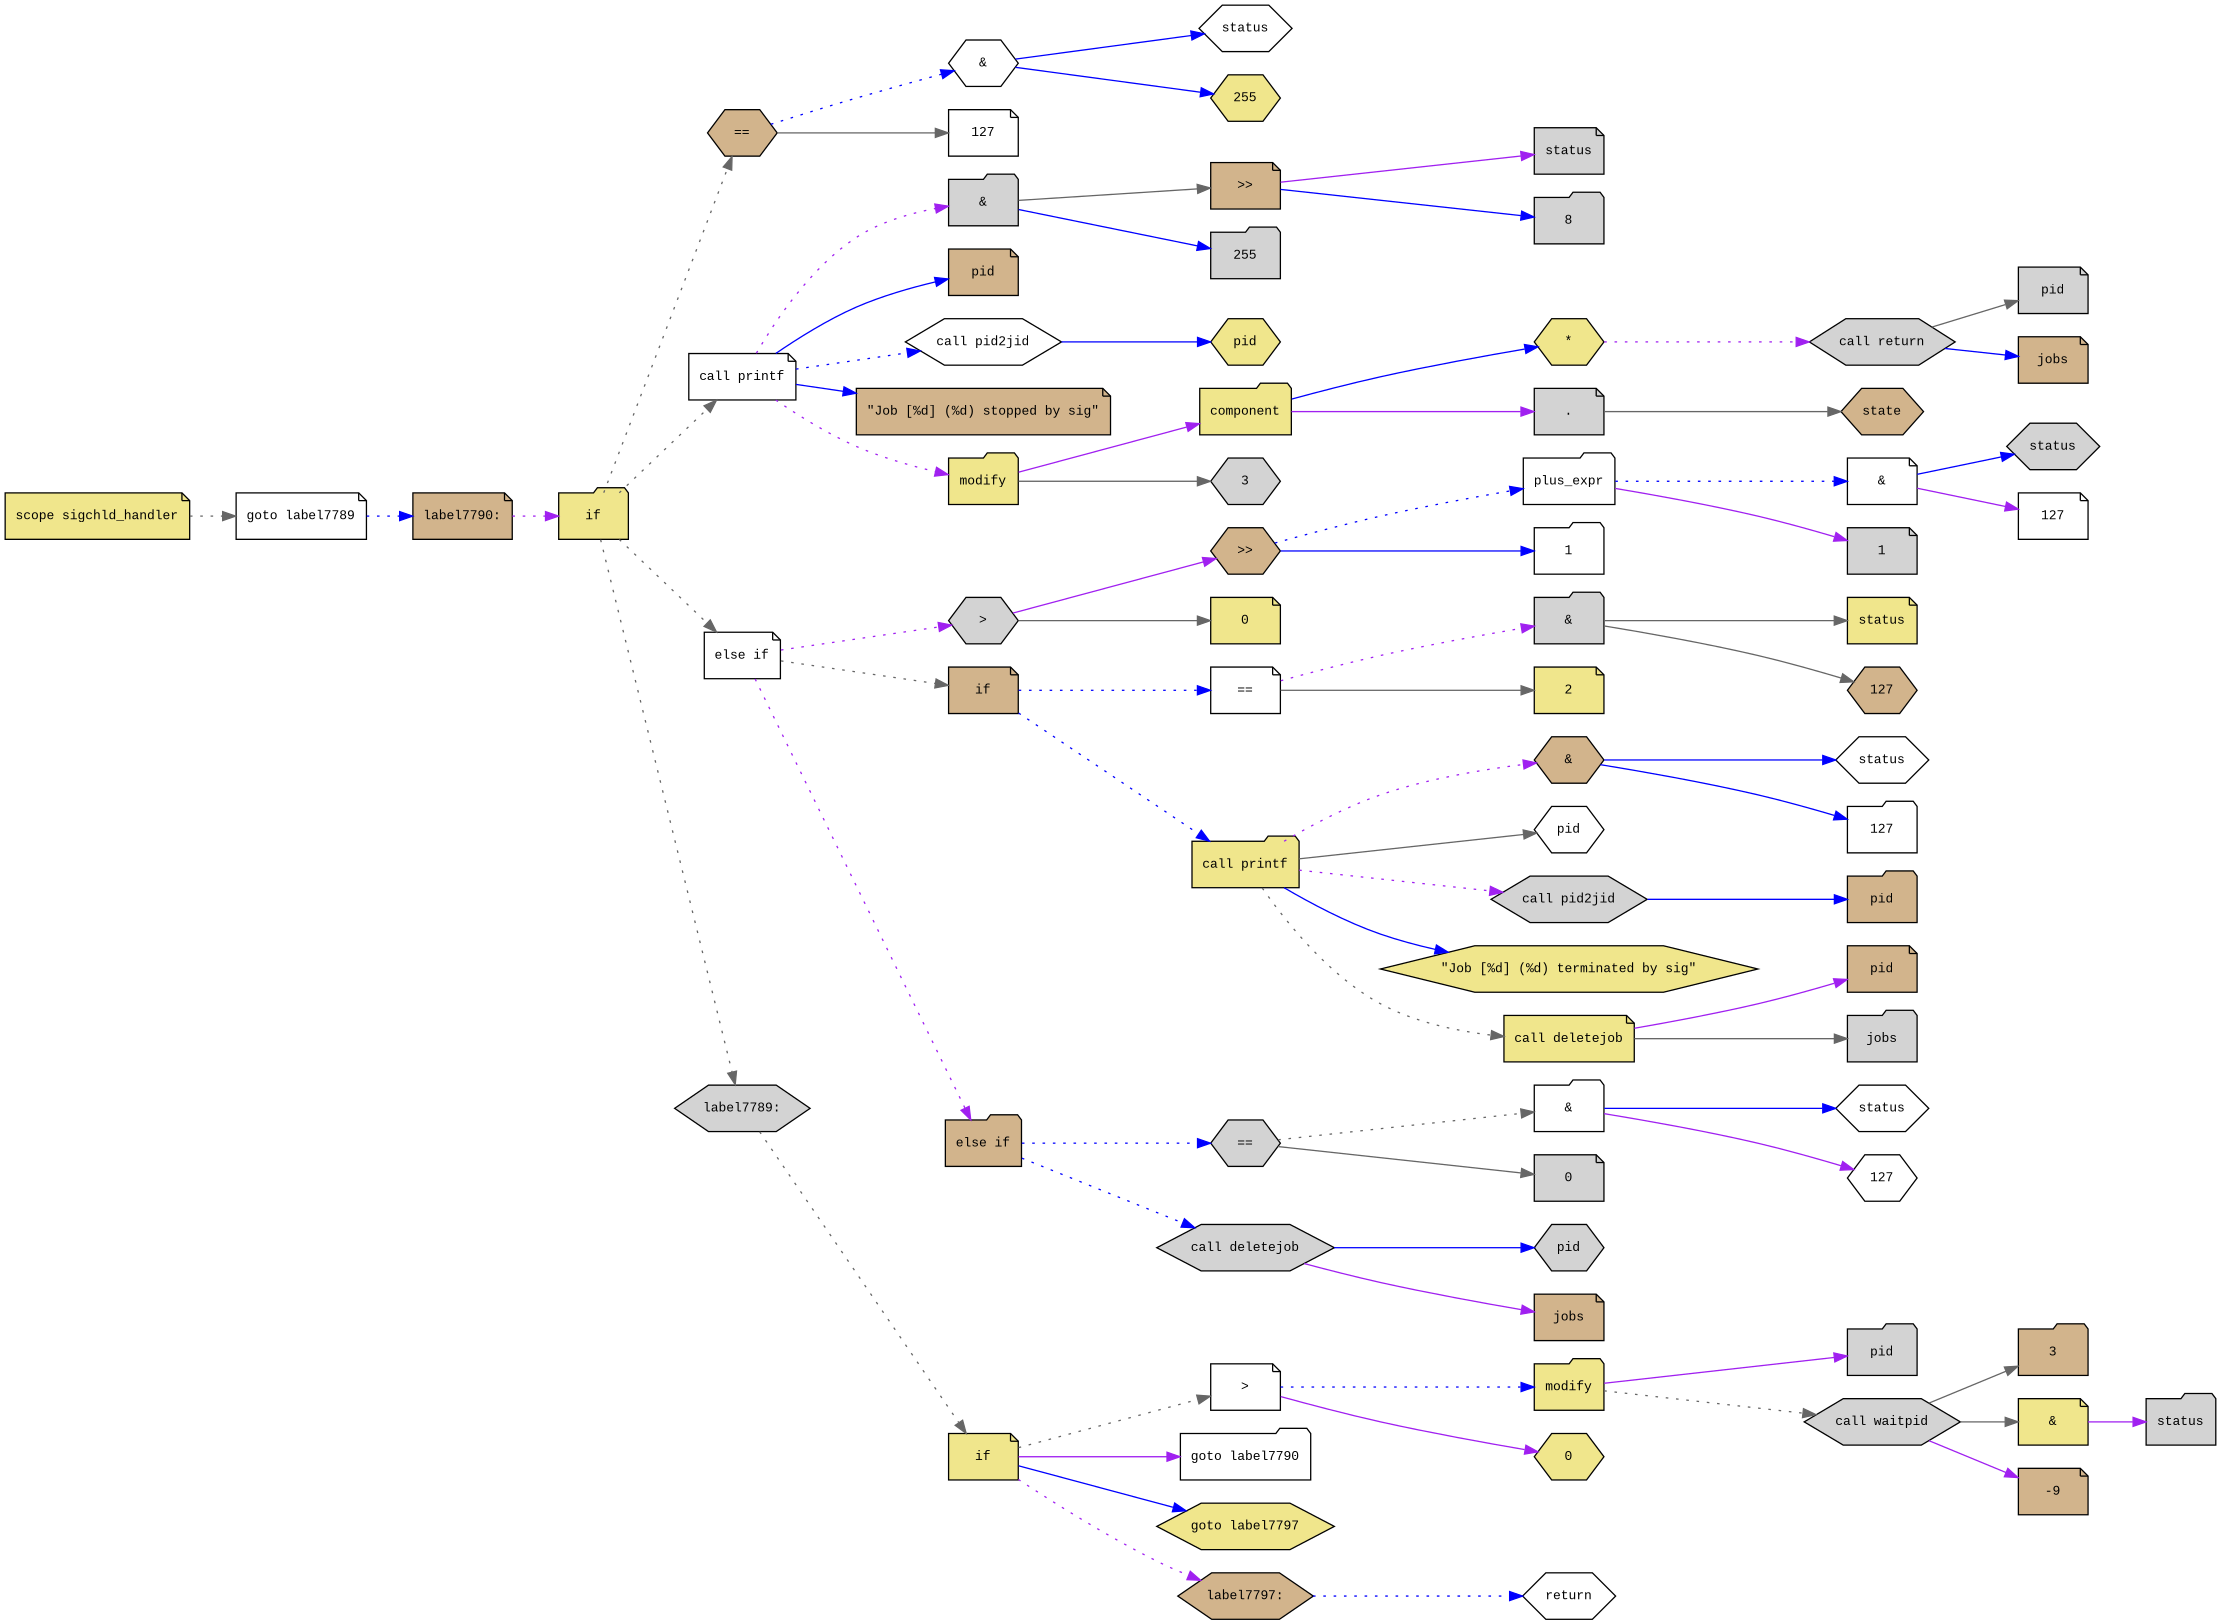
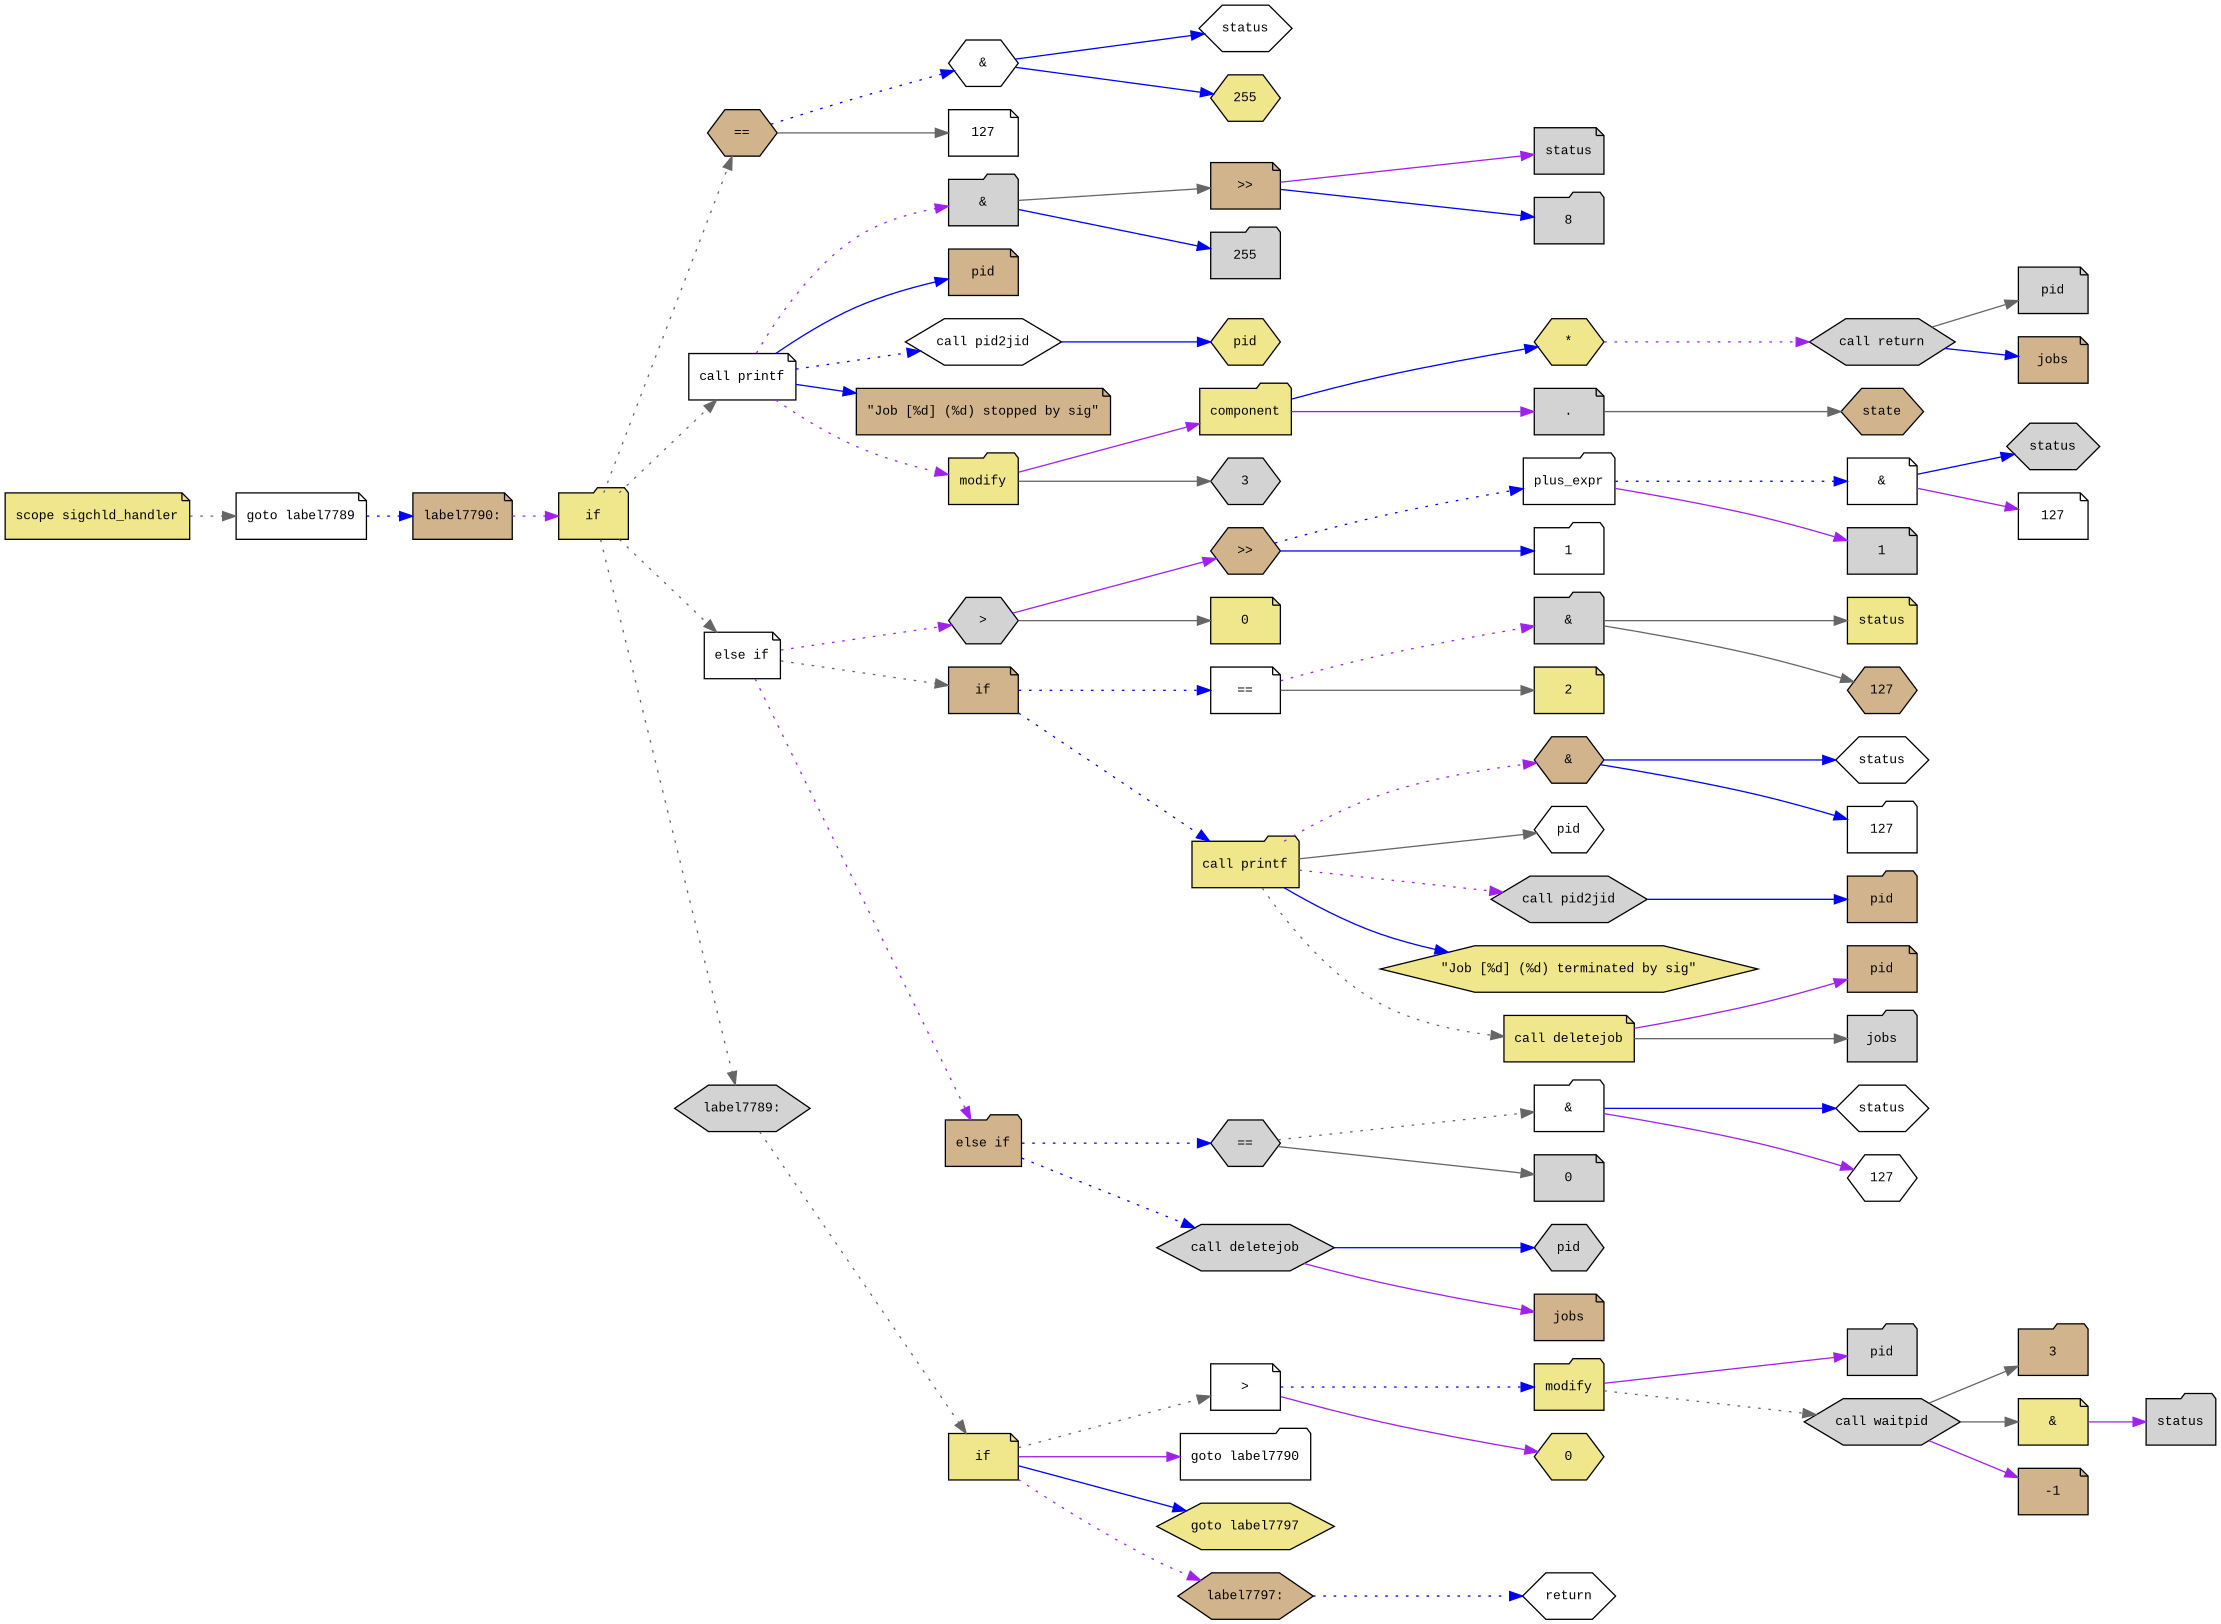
(2053, 1492) -> (2053, 1492)
